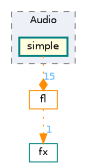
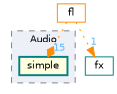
(43, 70) -> (59, 37)
